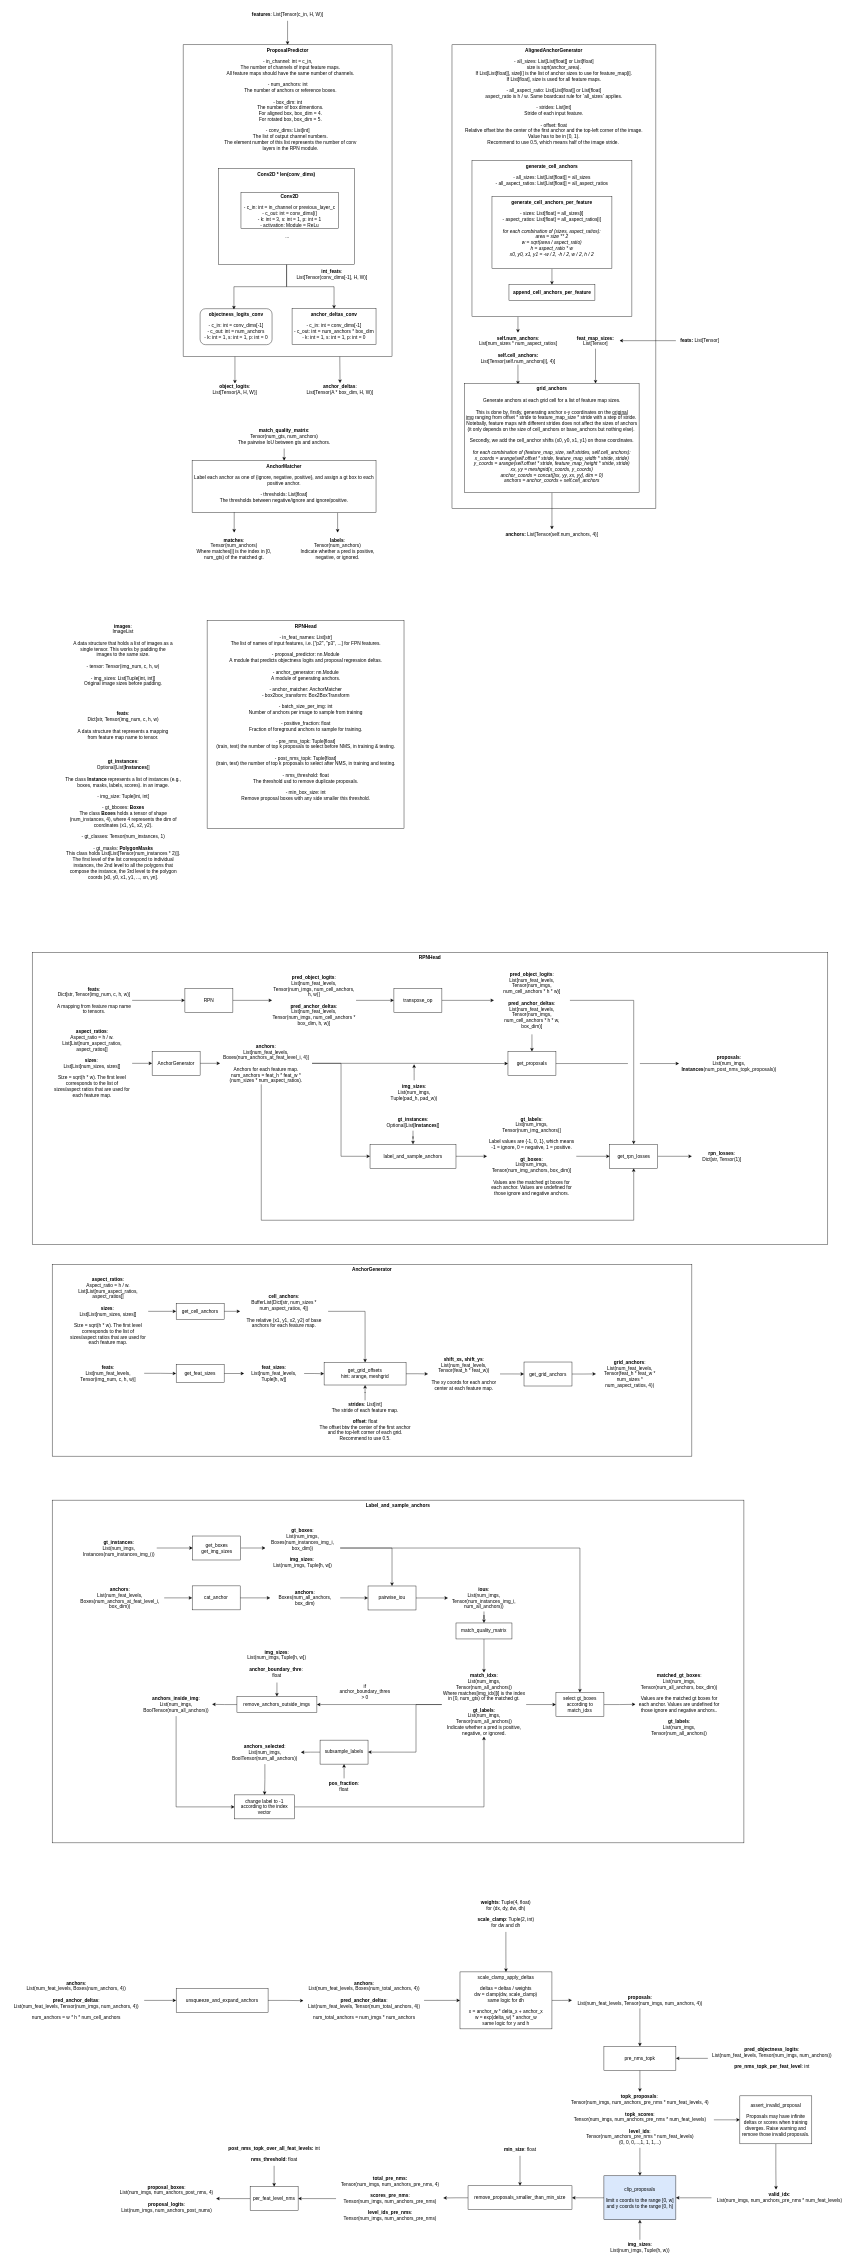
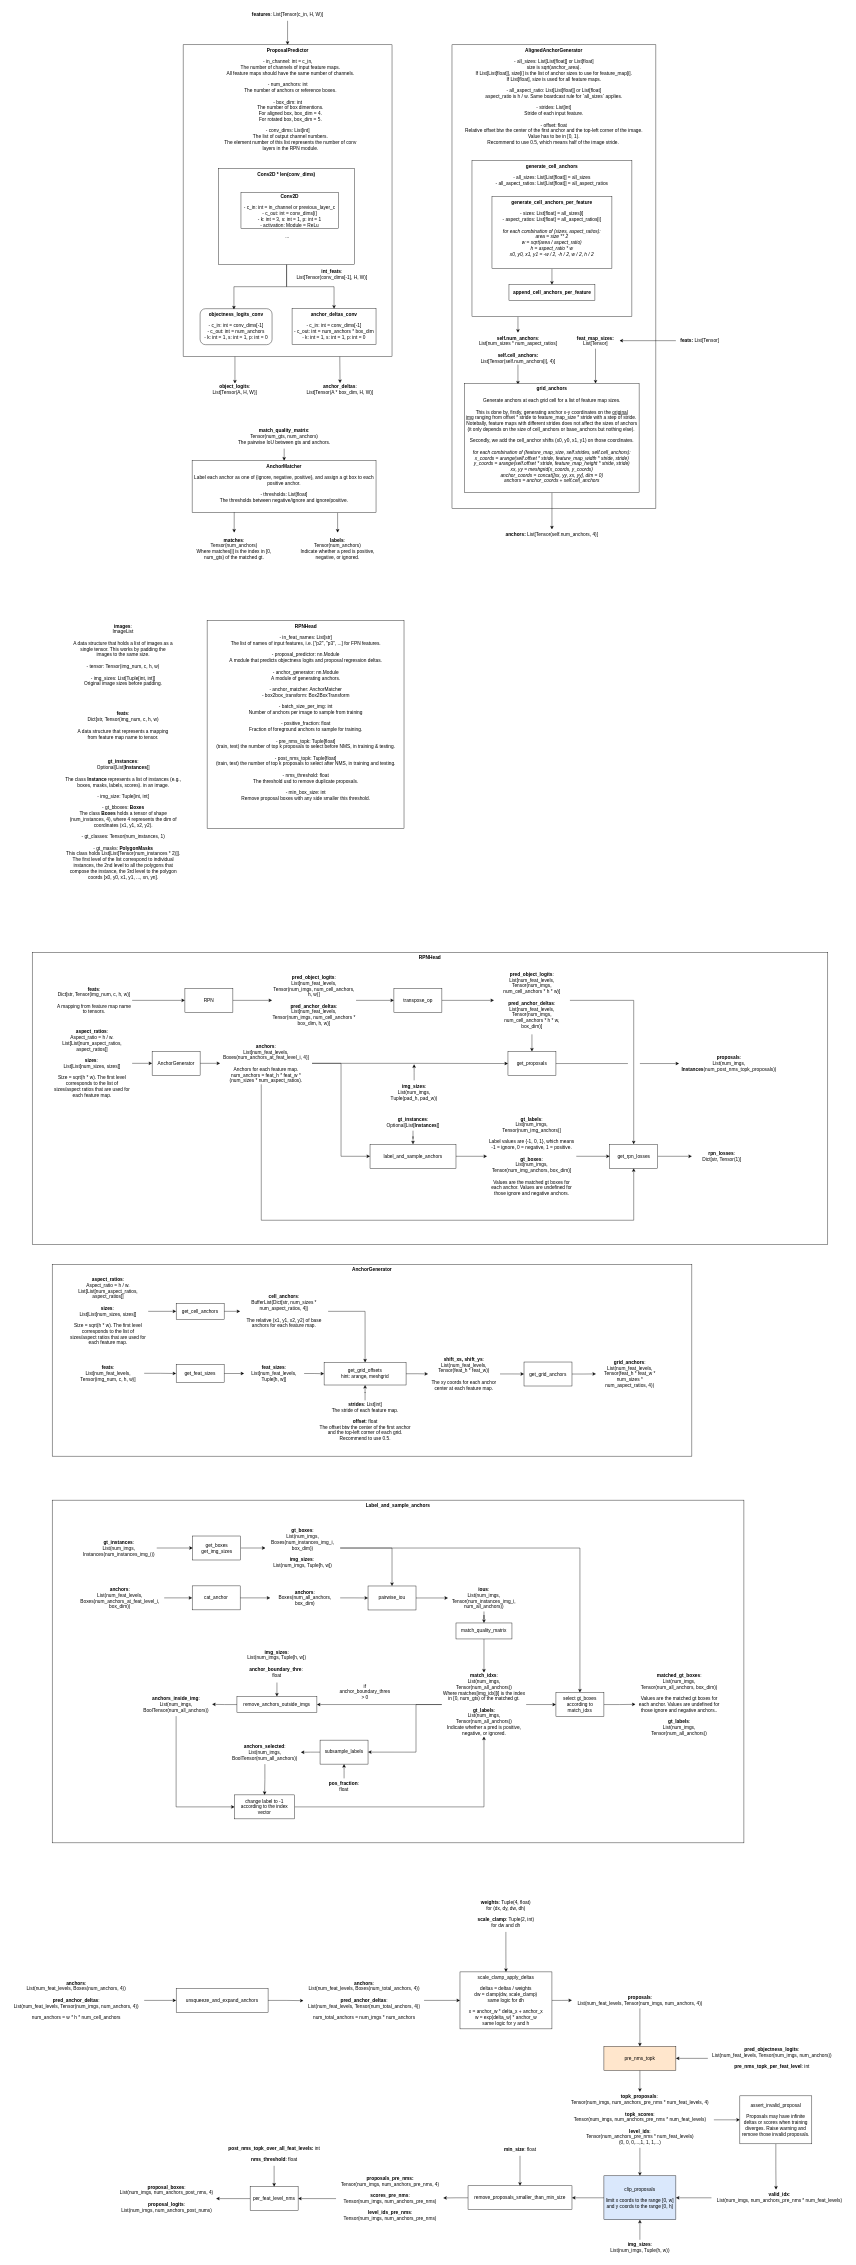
(640, 2059) -> (640, 2059)
(390, 2199) -> (390, 2199)
